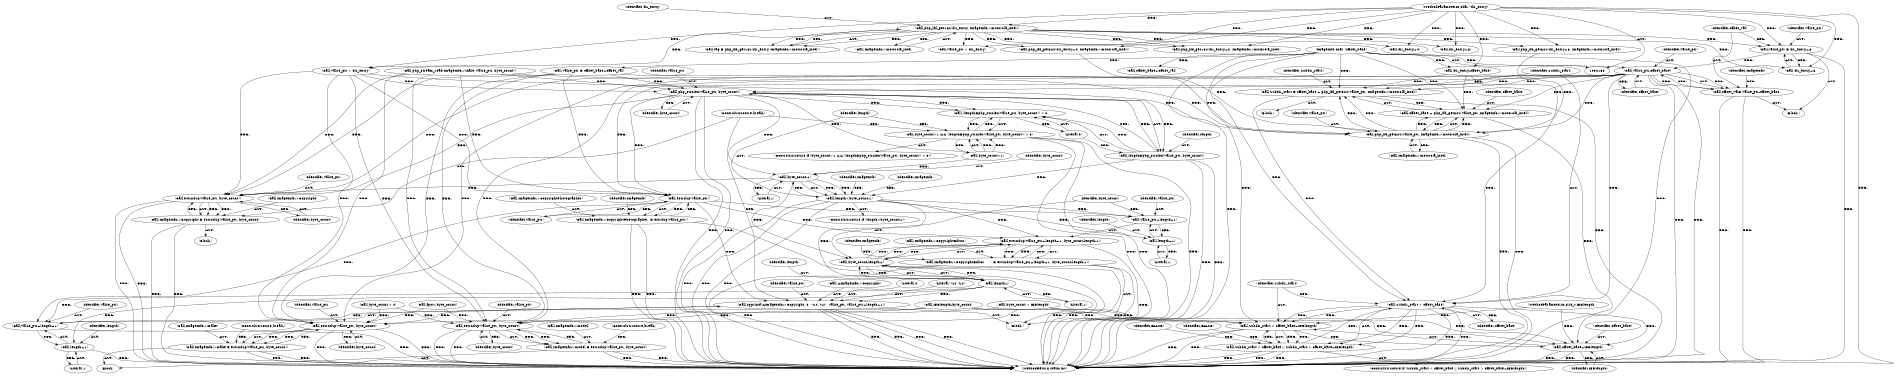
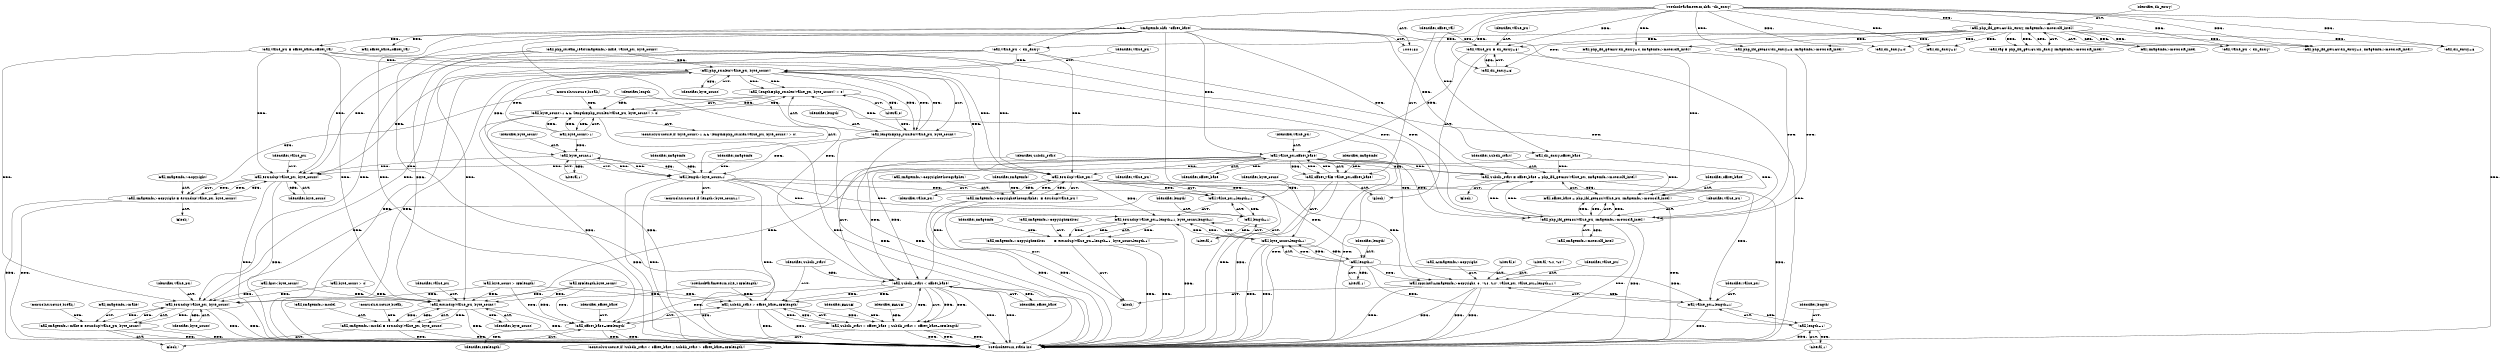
none -> (1942, 50)
(1169, 88) -> none
(768, 232) -> none
